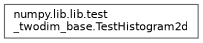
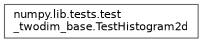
(101, 21) -> (101, 21)
